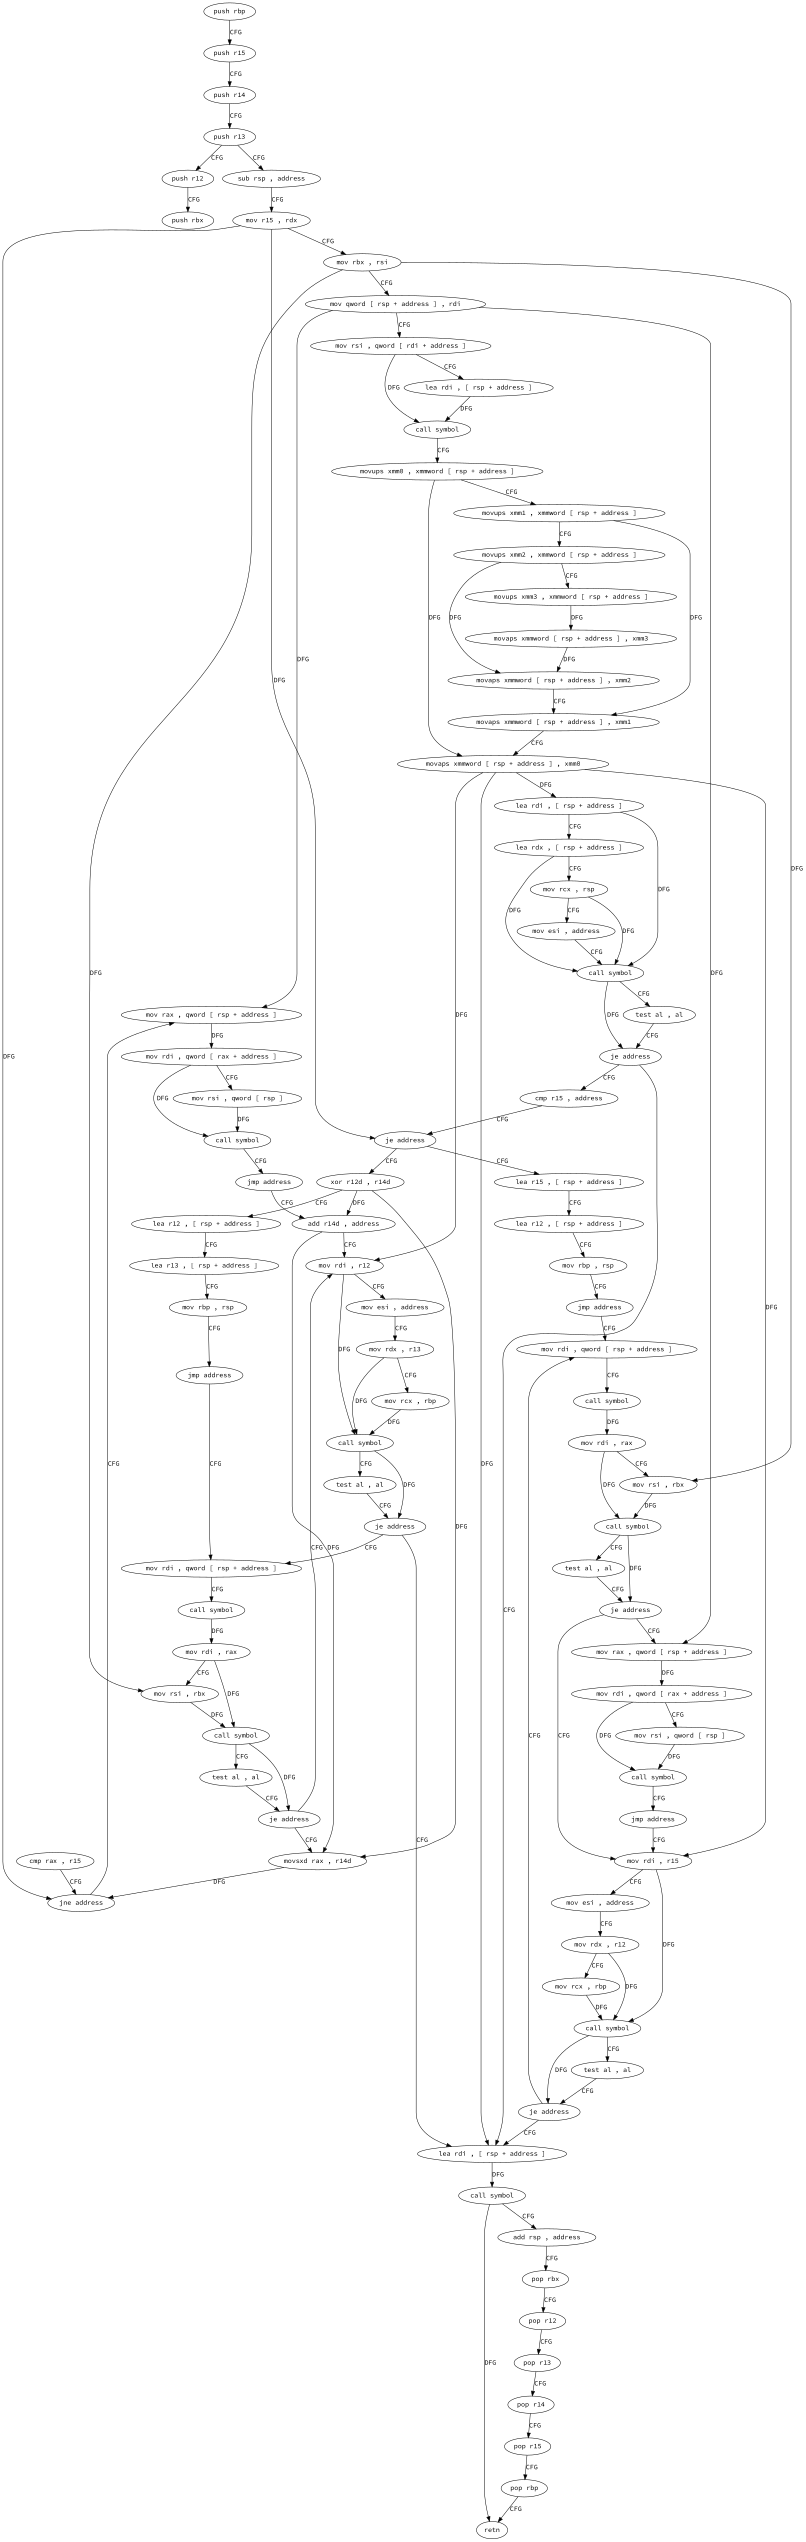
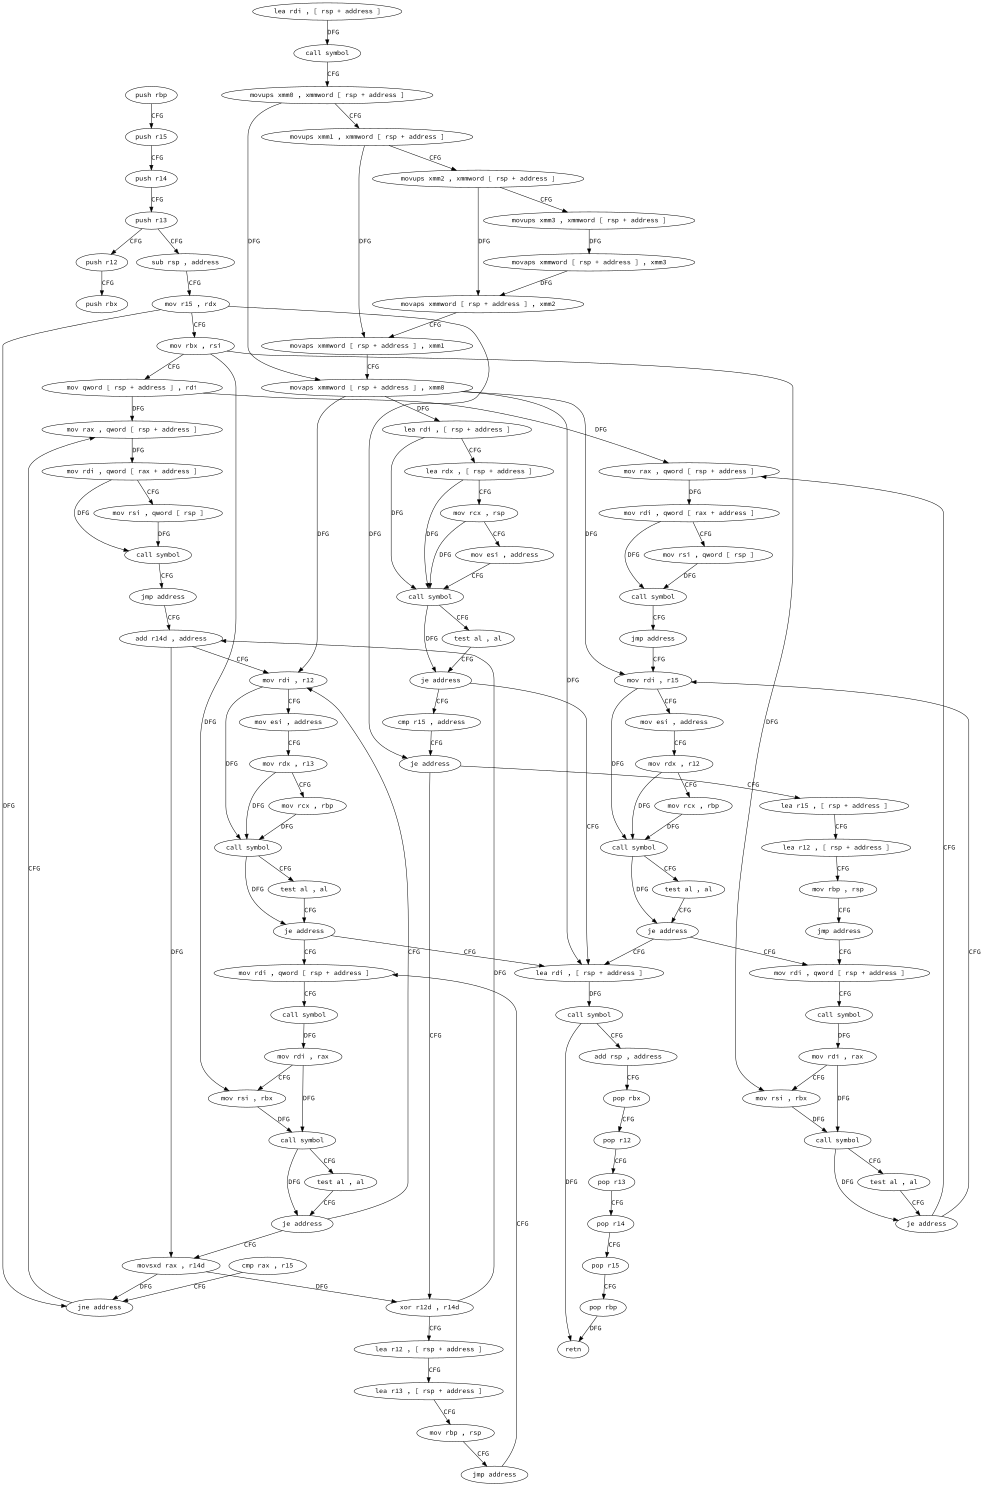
(401, 346) -> none
(456, 1544) -> (299, 1286)
(516, 2509) -> (596, 1328)
